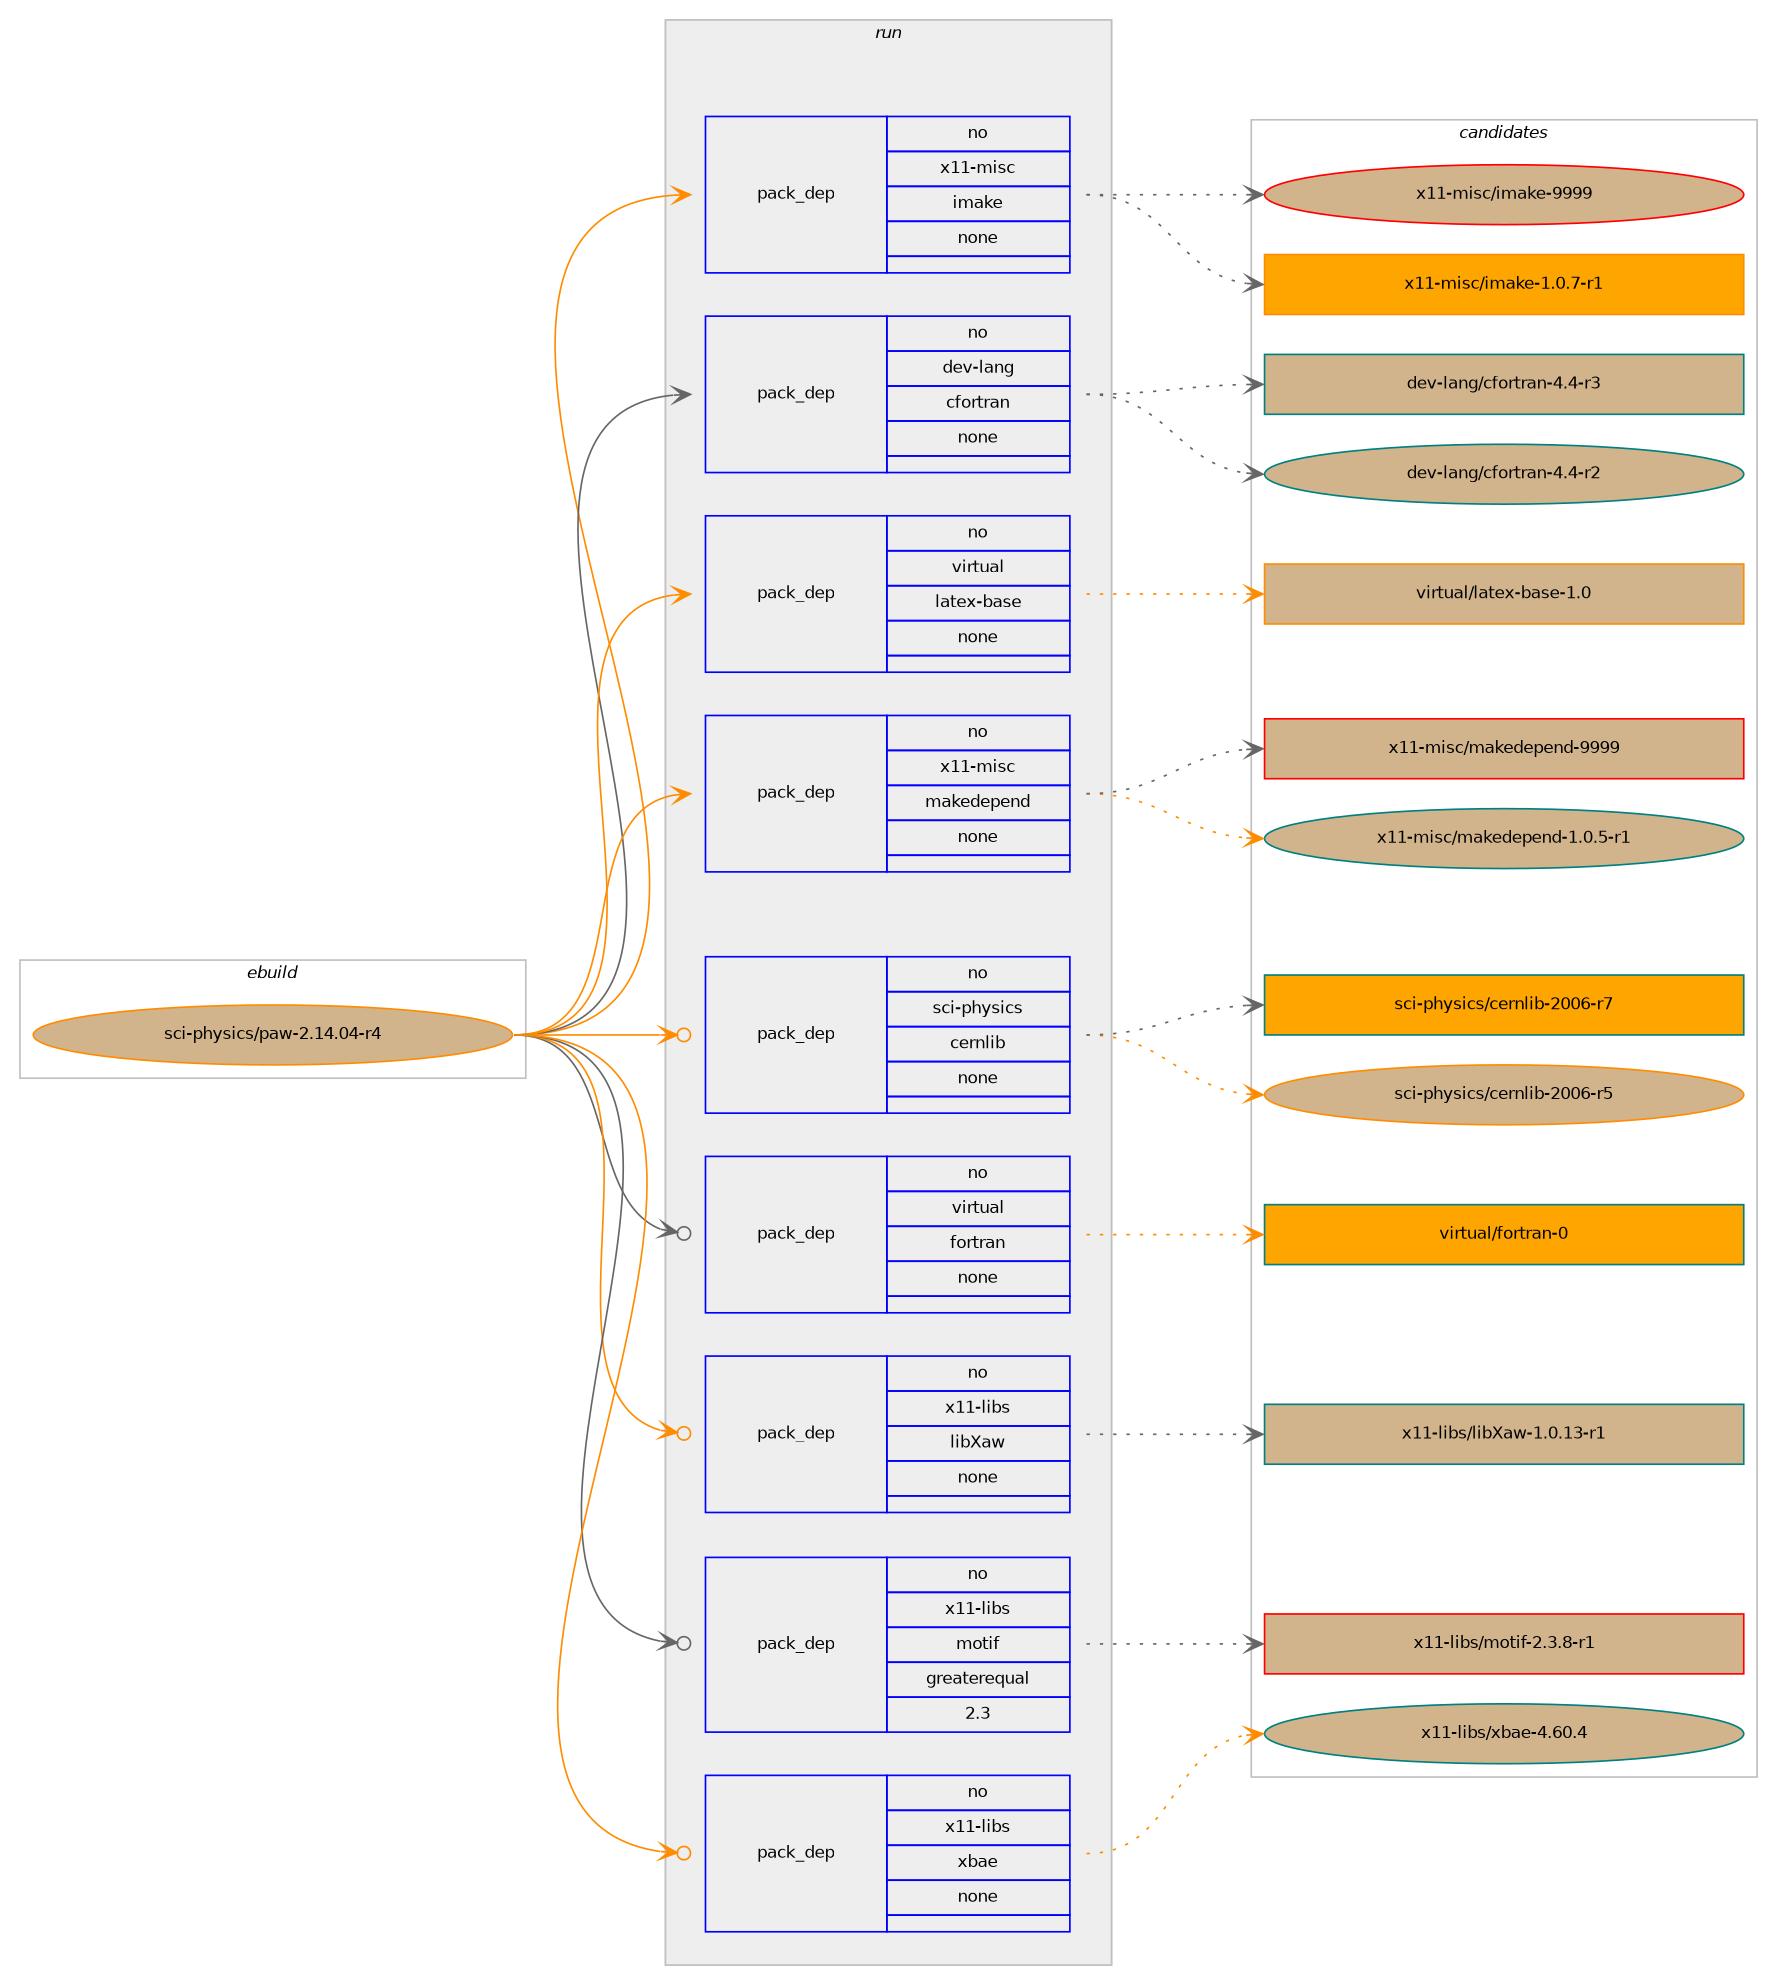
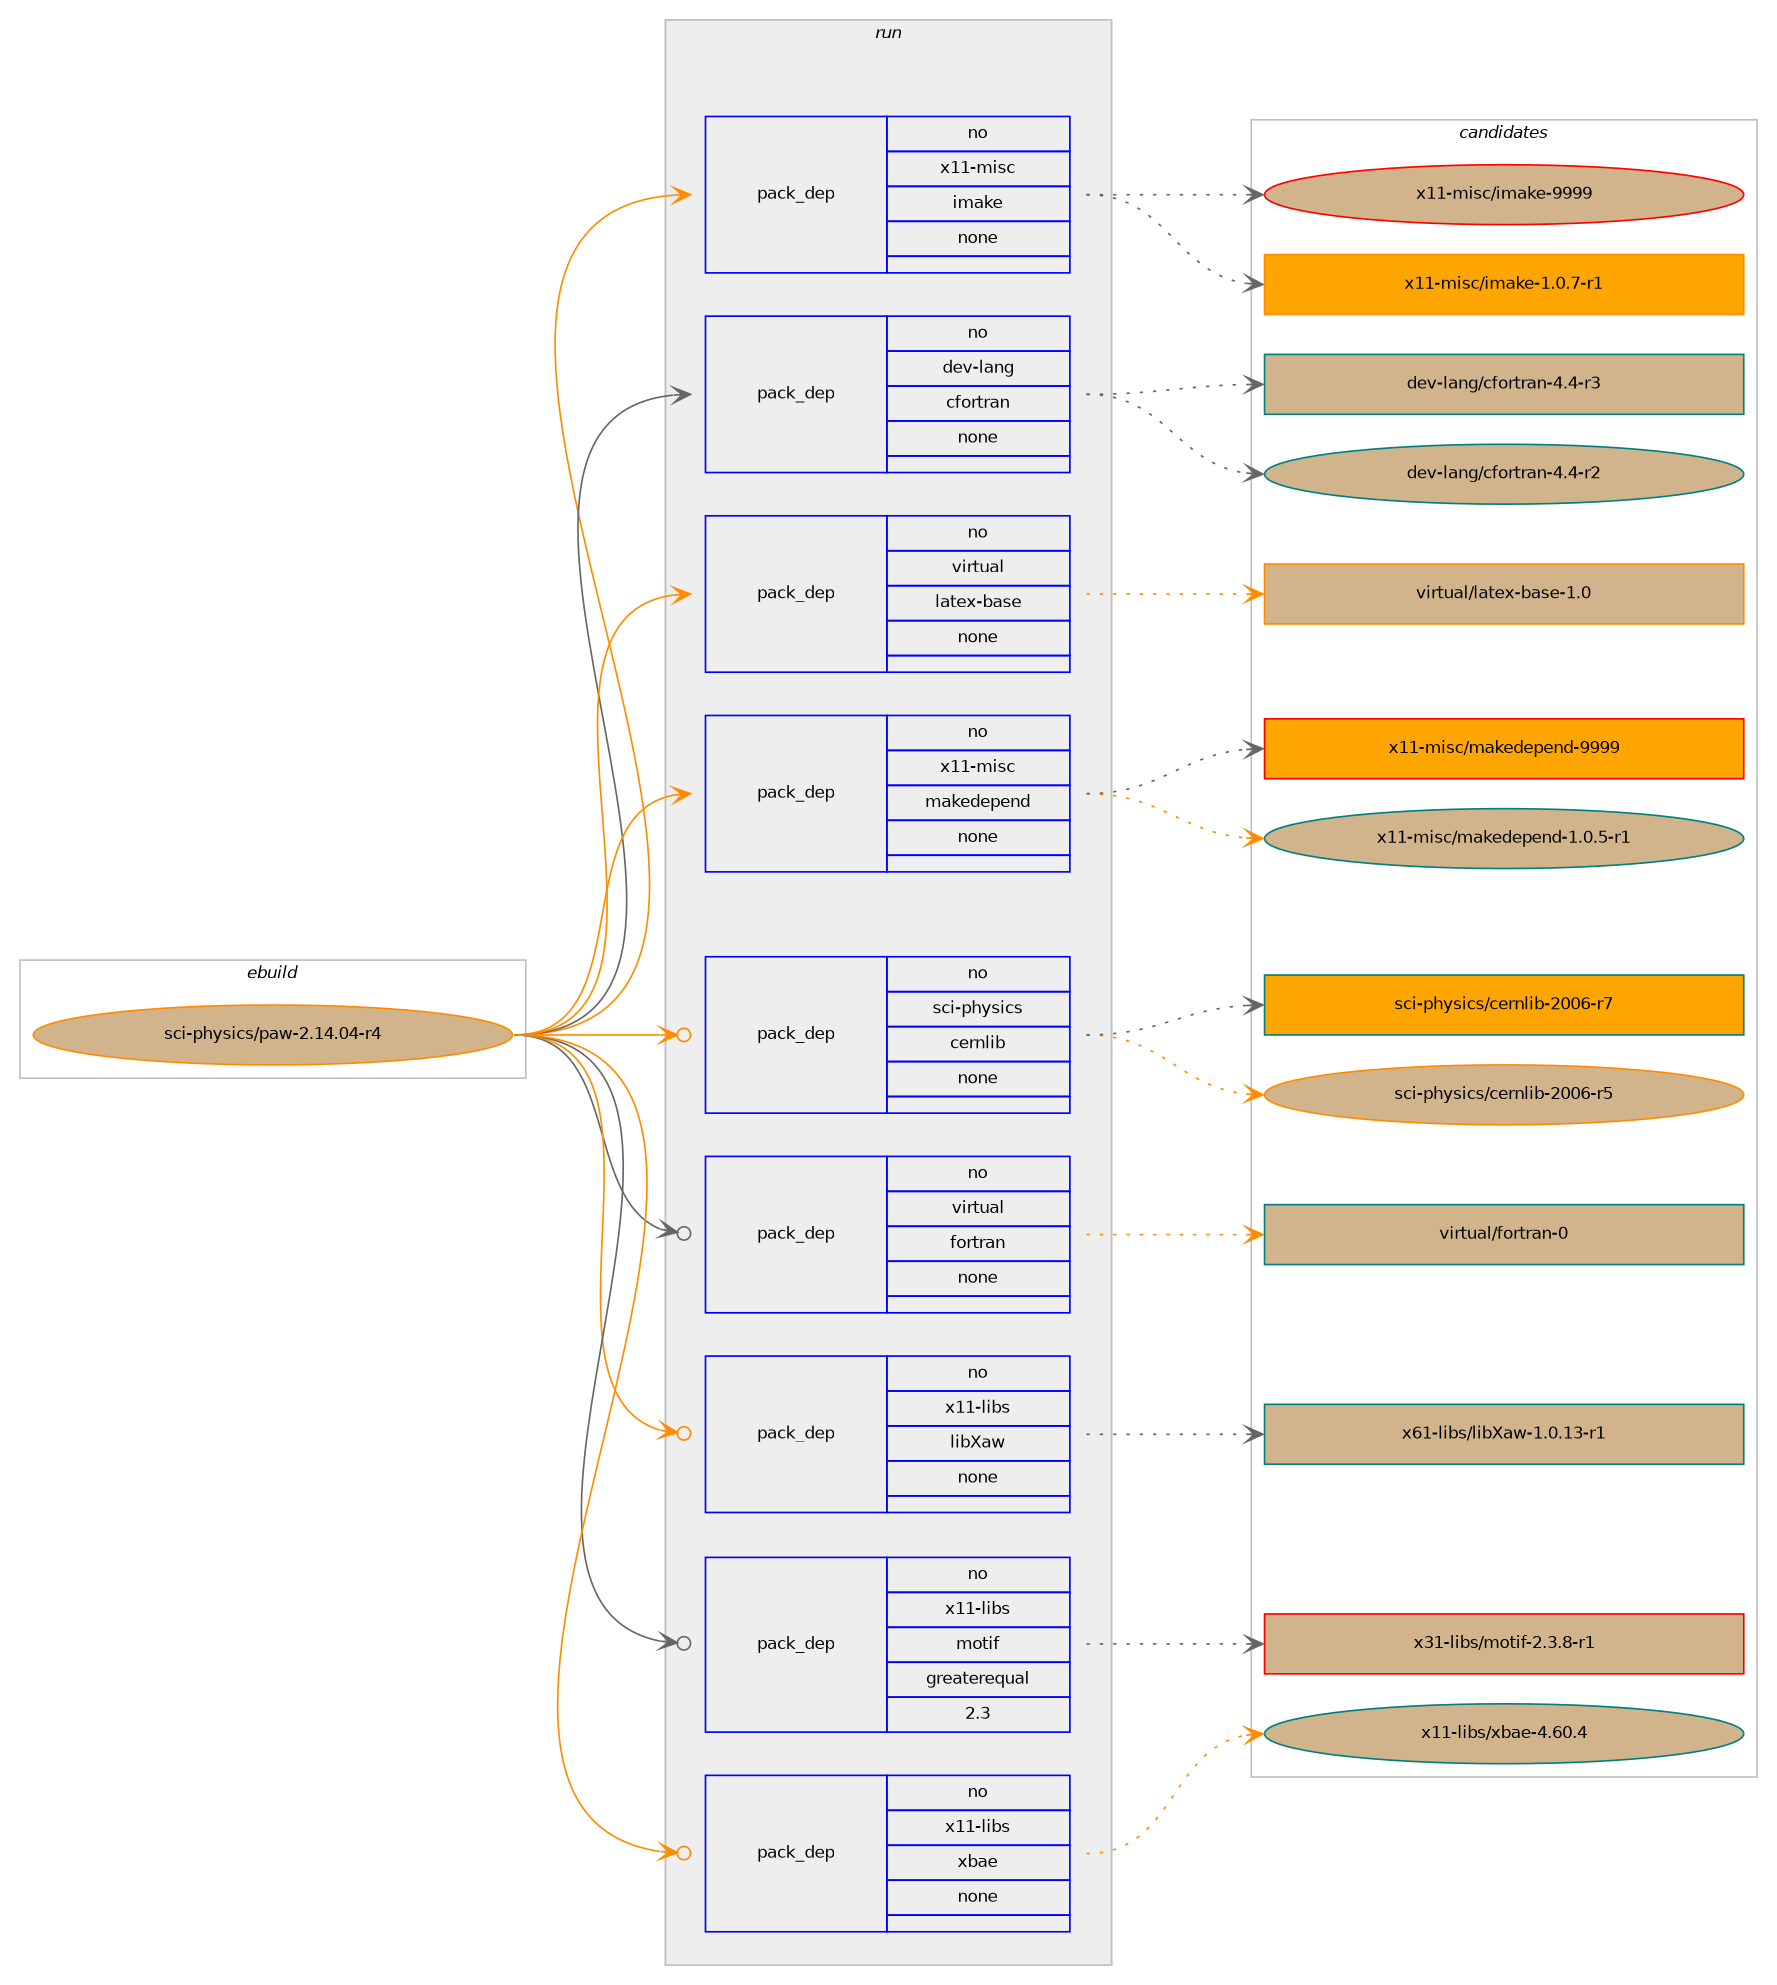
(1504, 749) -> (1504, 749)
(1504, 1235) -> (1504, 1235)
(1504, 1434) -> (1504, 1434)
(1504, 1644) -> (1504, 1644)
